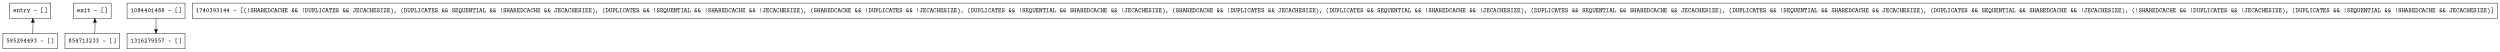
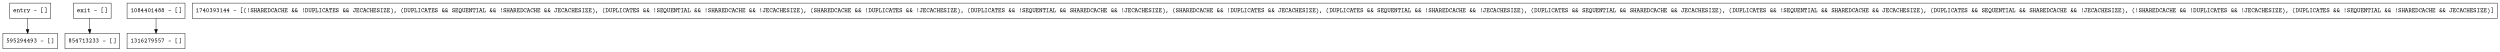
(33, 28) -> (27, 24)
(95, 28) -> (90, 24)
